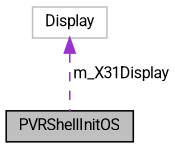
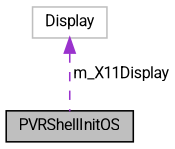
(119, 74) -> (119, 74)
